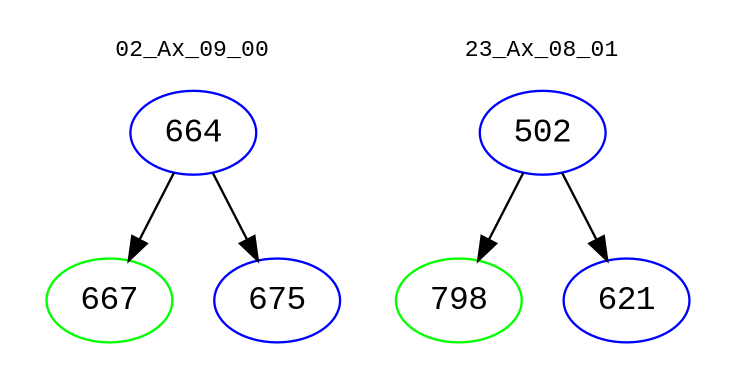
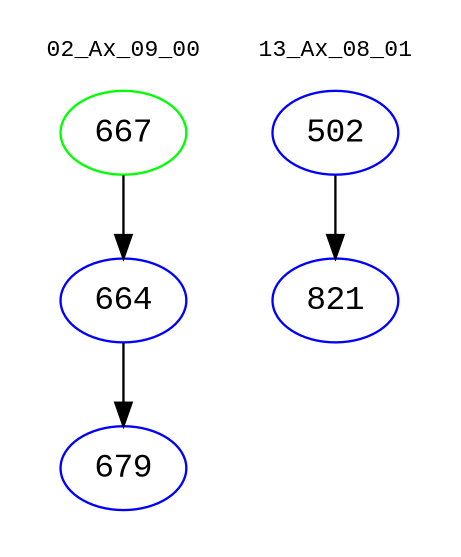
(543, 50) -> (337, 50)
(157, 206) -> (123, 205)
(277, 300) -> (123, 468)
(459, 300) -> none
(627, 300) -> (335, 300)
